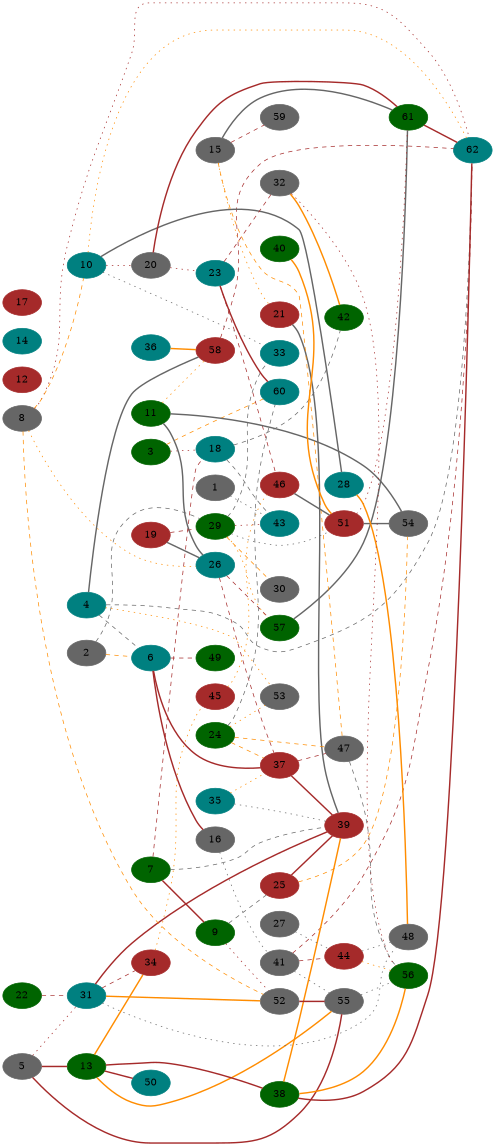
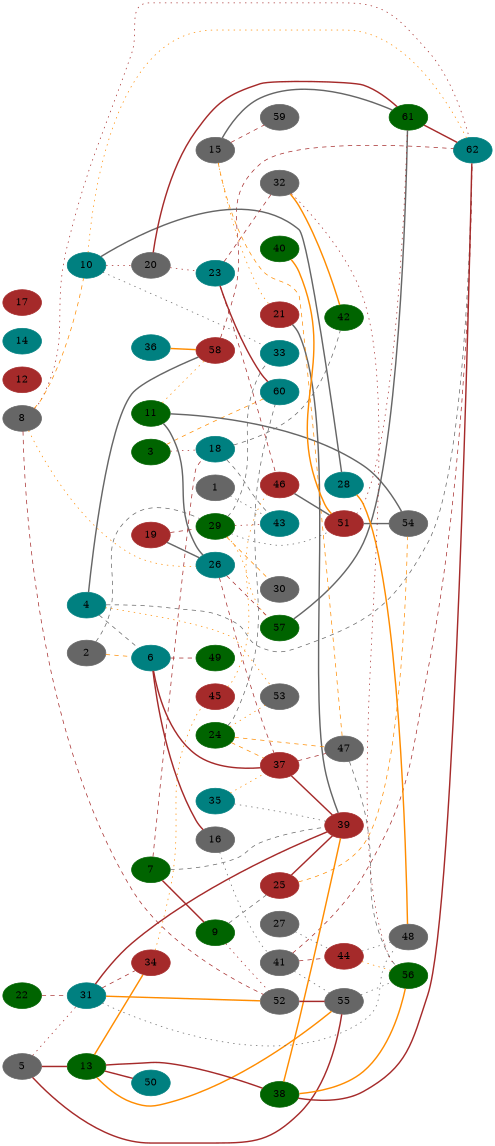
(72, 750) -> (72, 750)
